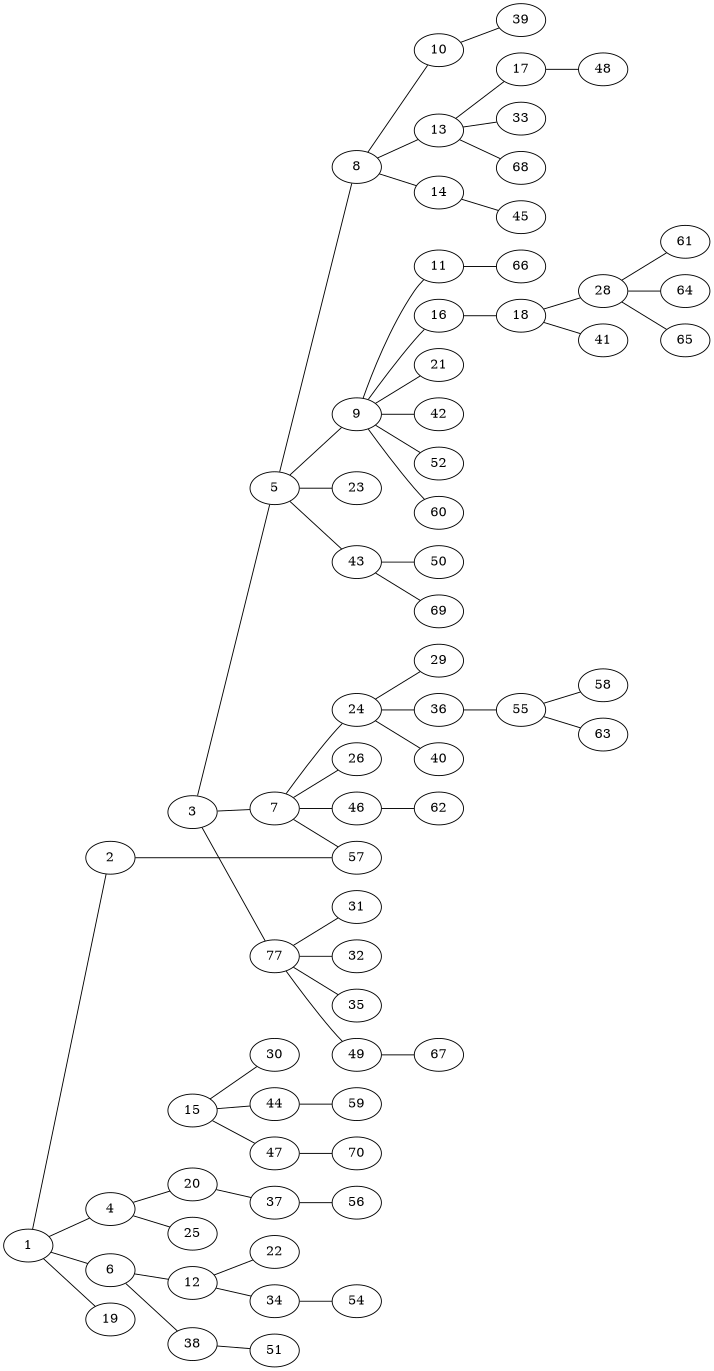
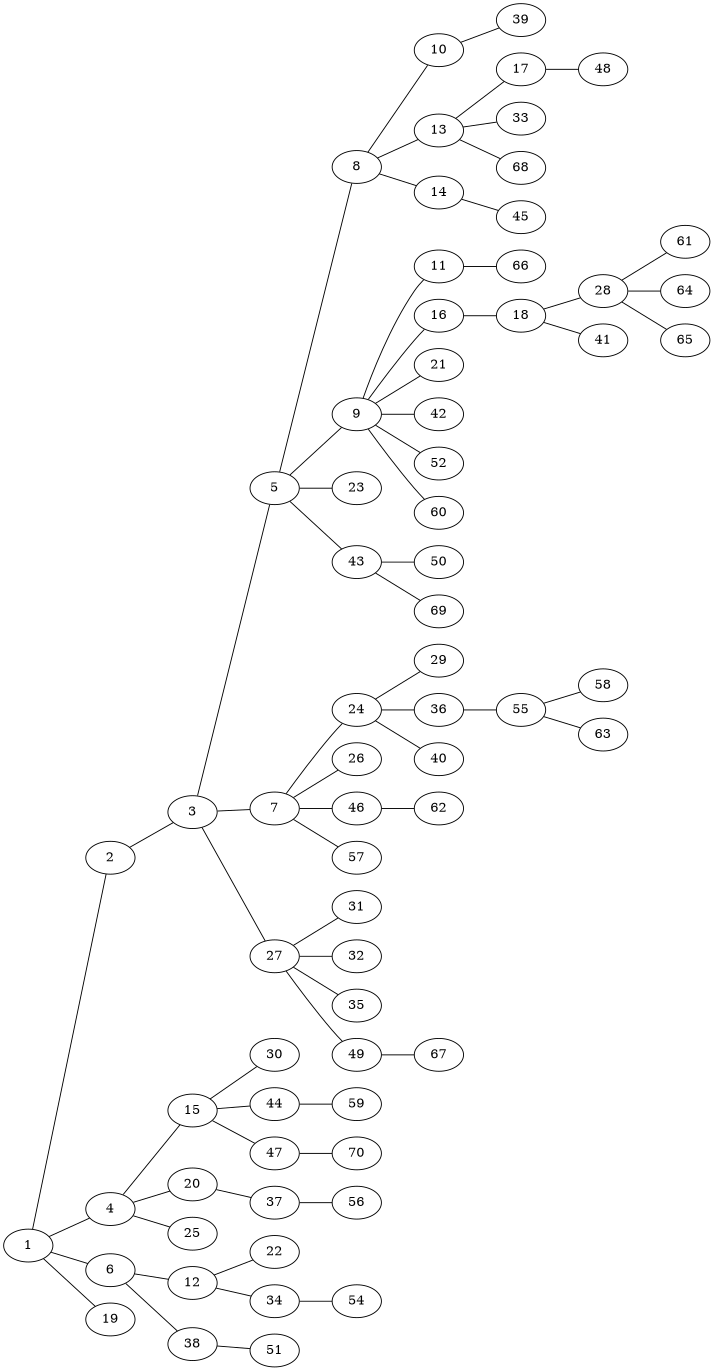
(234, 858) -> (151, 835)
(275, 956) -> (275, 956)
none -> (152, 1160)
